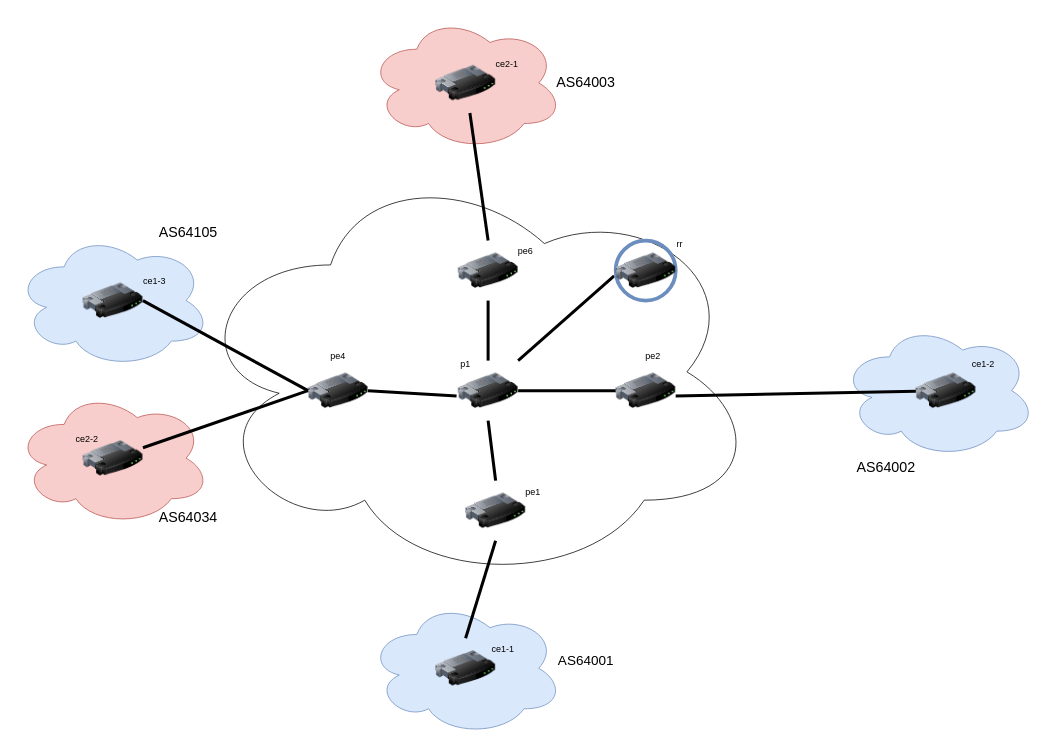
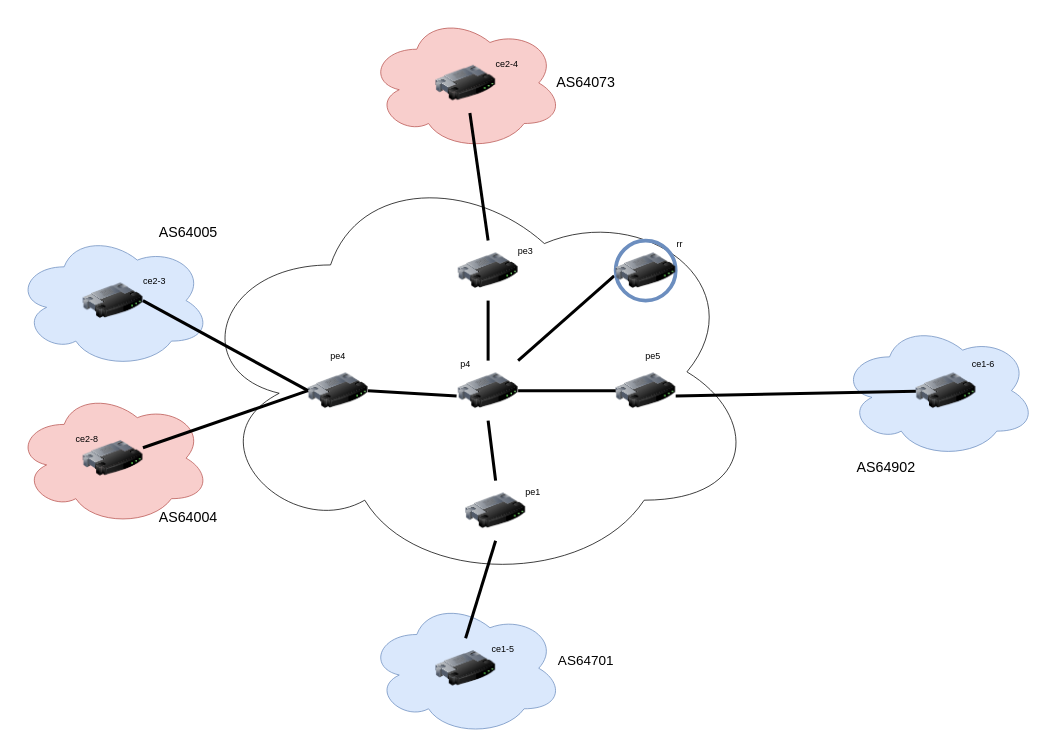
(507, 64) -> (507, 64)
(586, 83) -> (586, 83)
(188, 233) -> (188, 233)
(525, 252) -> (525, 252)
(155, 282) -> (155, 282)
(653, 357) -> (653, 357)
(465, 364) -> (465, 364)
(983, 364) -> (983, 364)
(87, 439) -> (87, 439)
(886, 468) -> (886, 468)
(188, 518) -> (188, 518)
(503, 649) -> (503, 649)
(586, 660) -> (586, 660)
